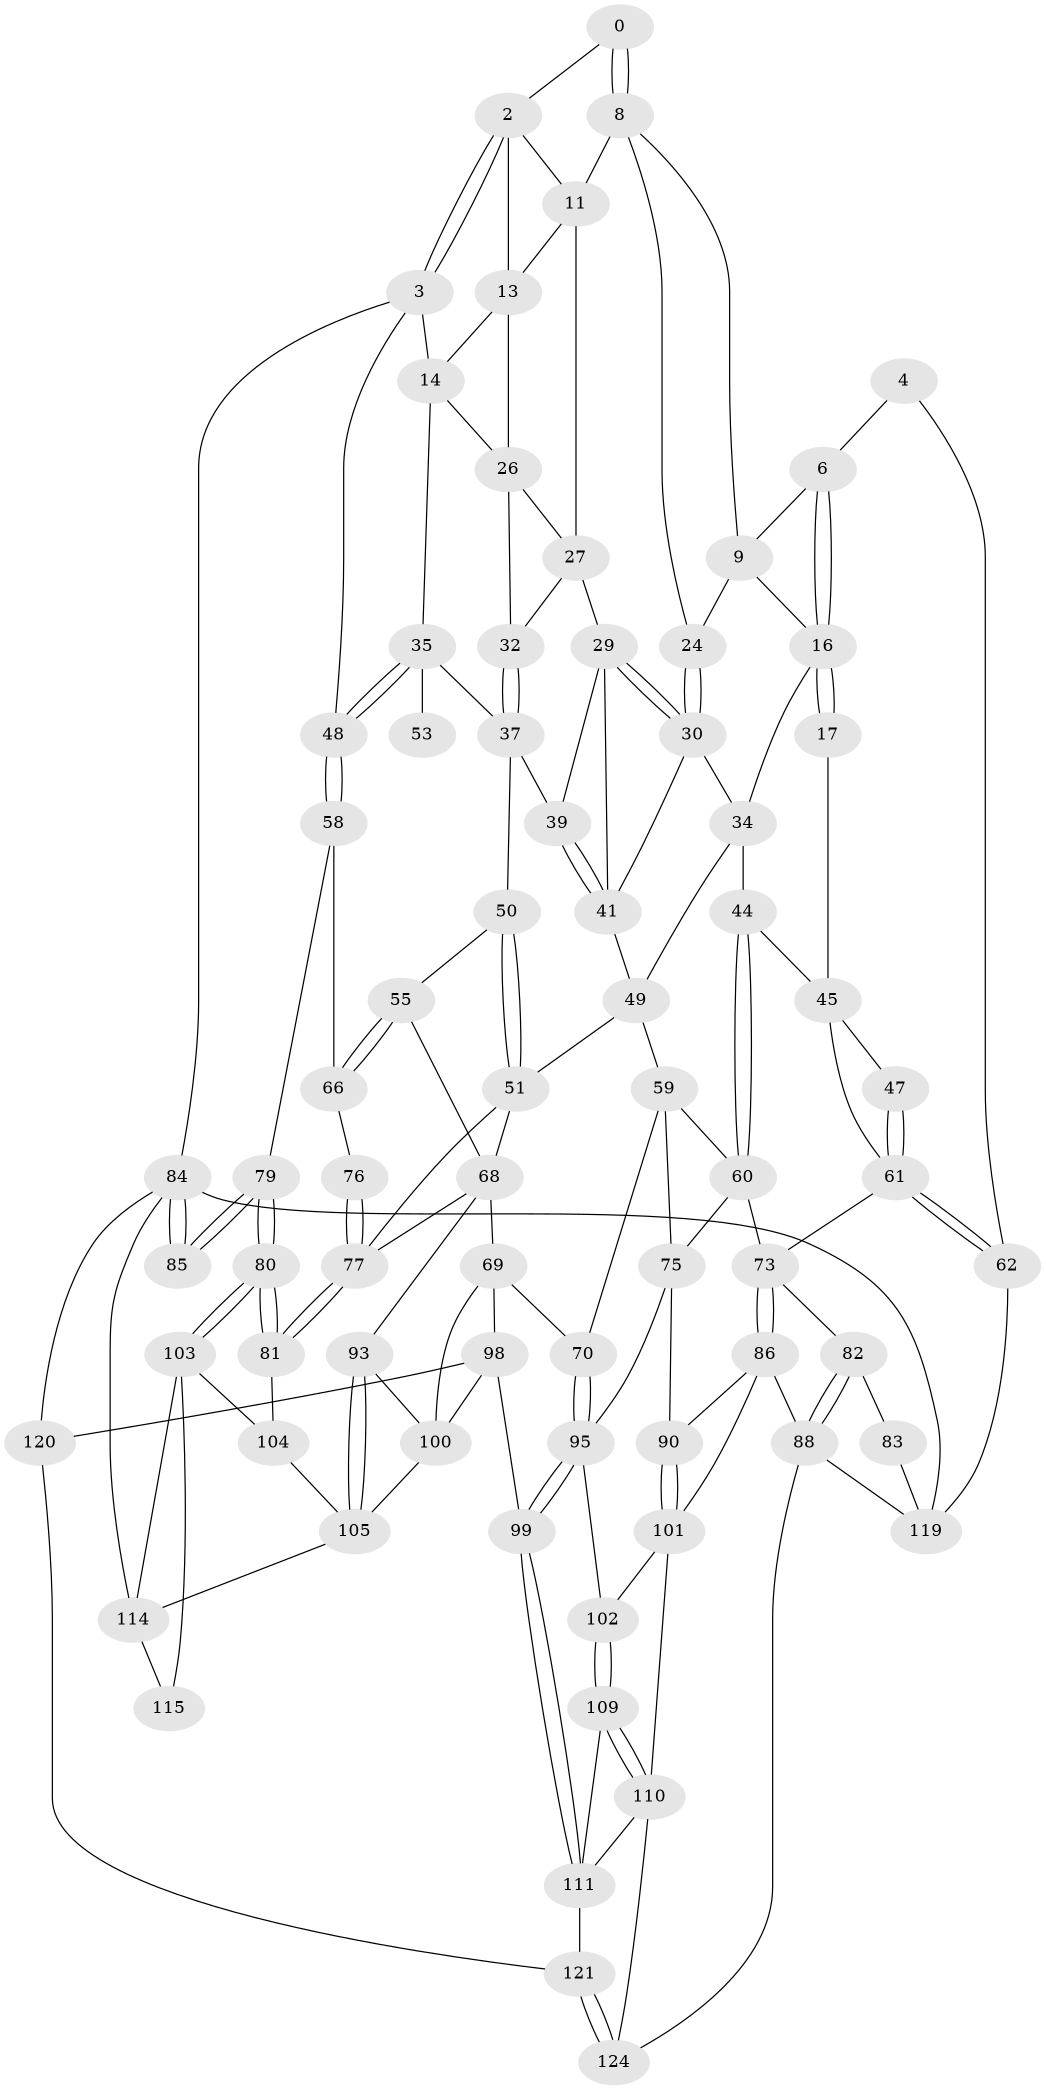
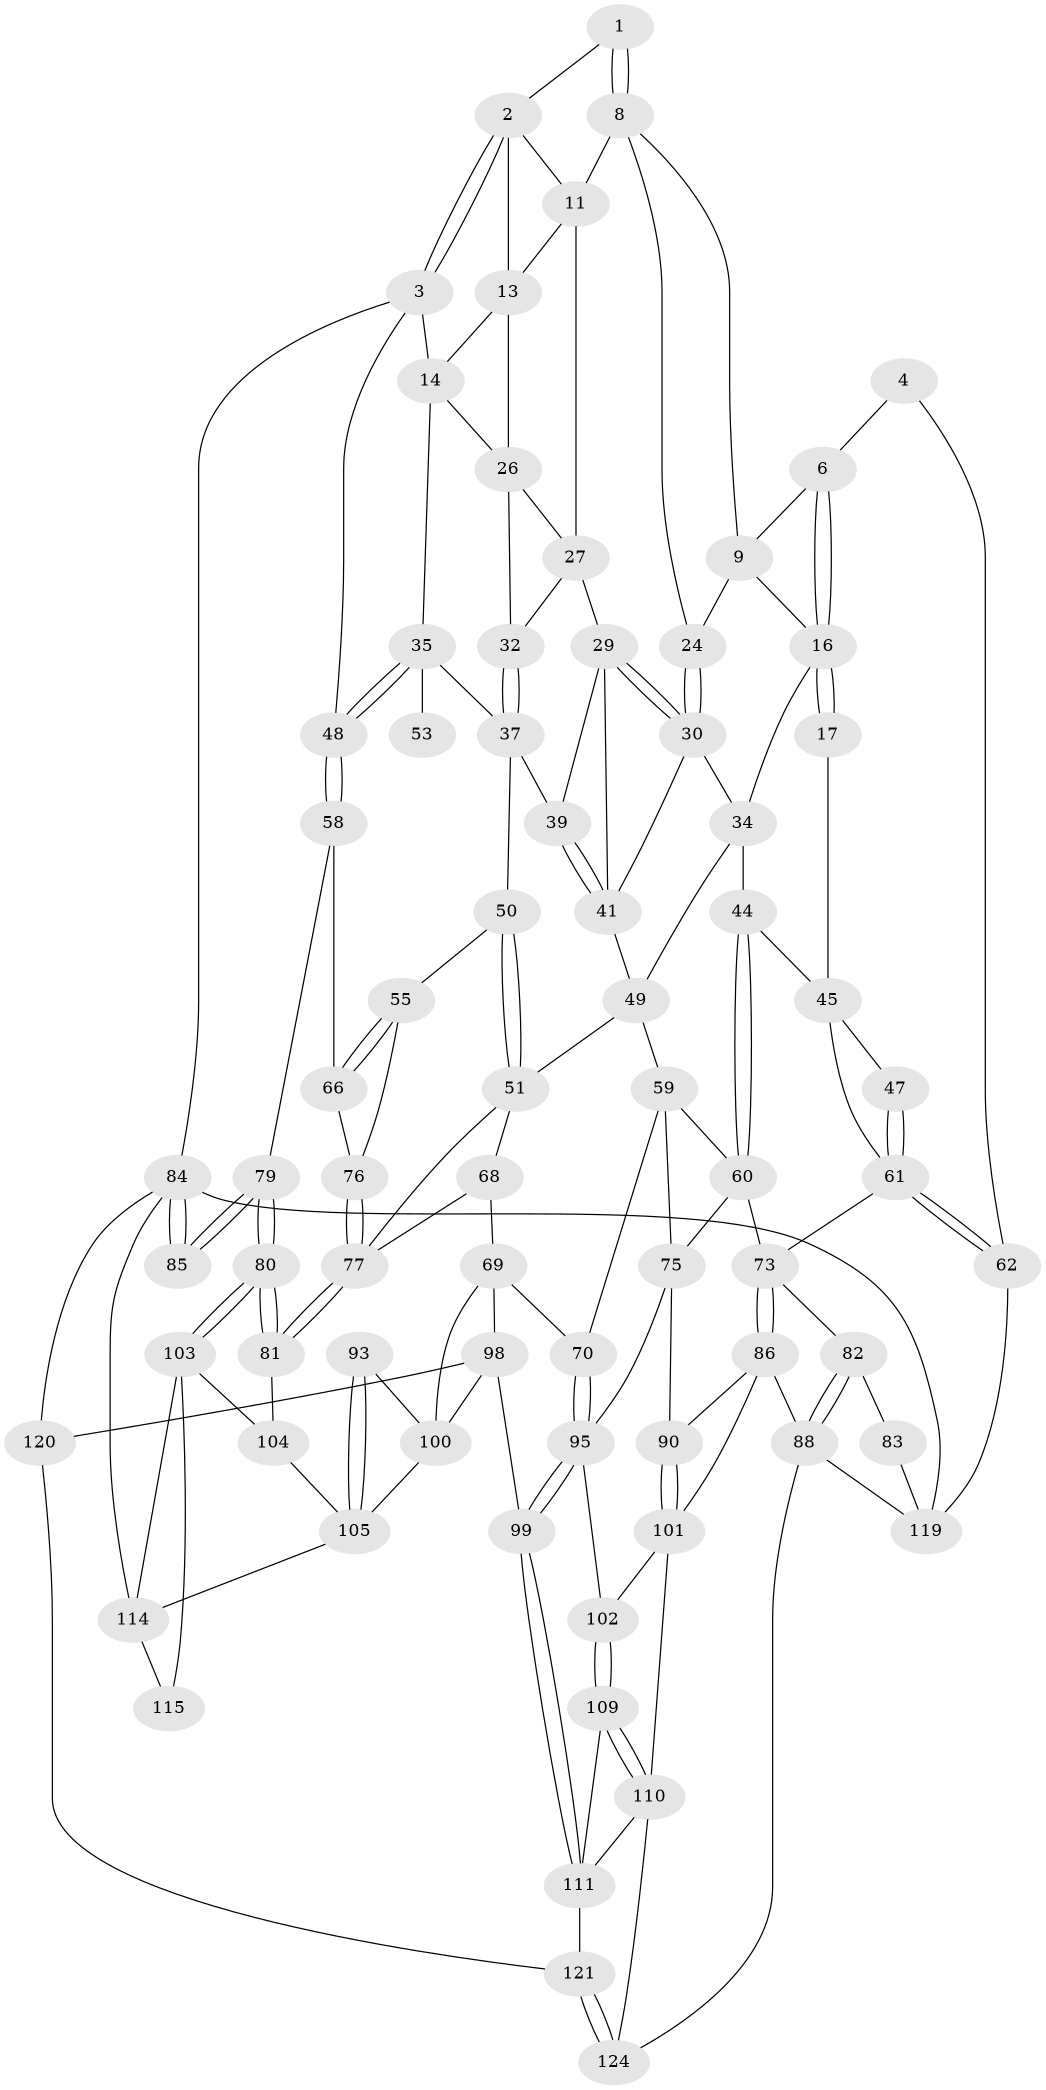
(620, 27) -> (620, 27)
(446, 1089) -> (384, 1090)
(425, 1266) -> none
